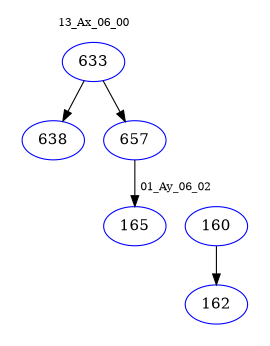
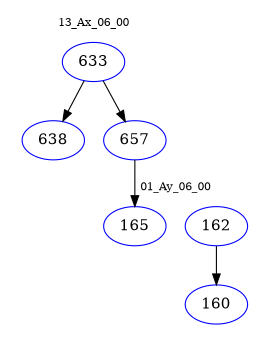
(176, 188) -> (176, 188)
(216, 260) -> (216, 260)
